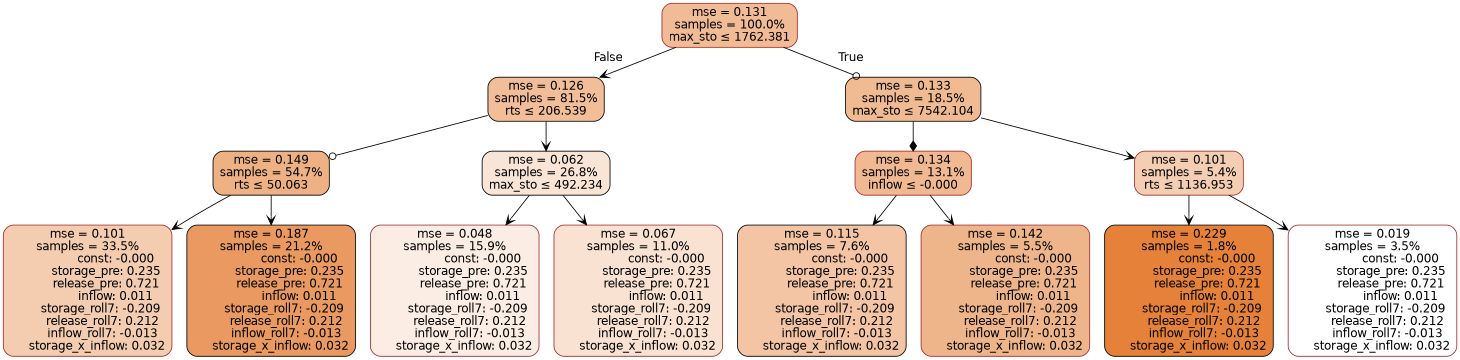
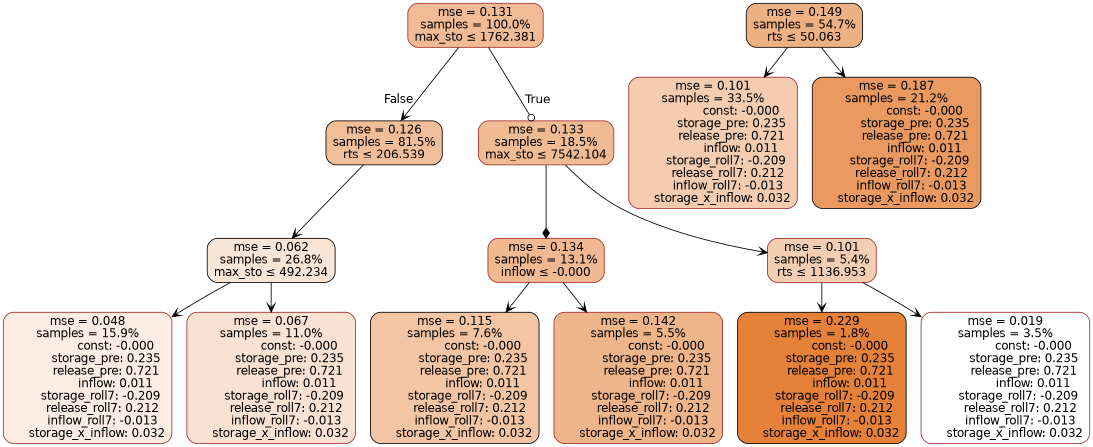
(913, 99) -> (546, 143)
(412, 135) -> none
